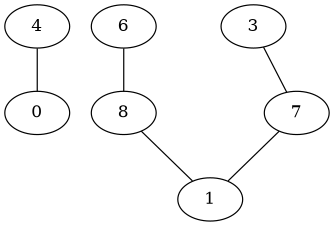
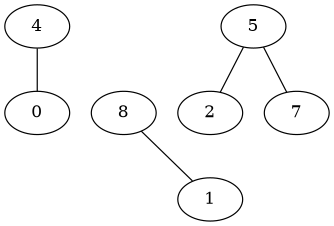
(124, 26) -> none
(253, 26) -> (253, 26)
none -> (210, 113)
(254, 156) -> none
